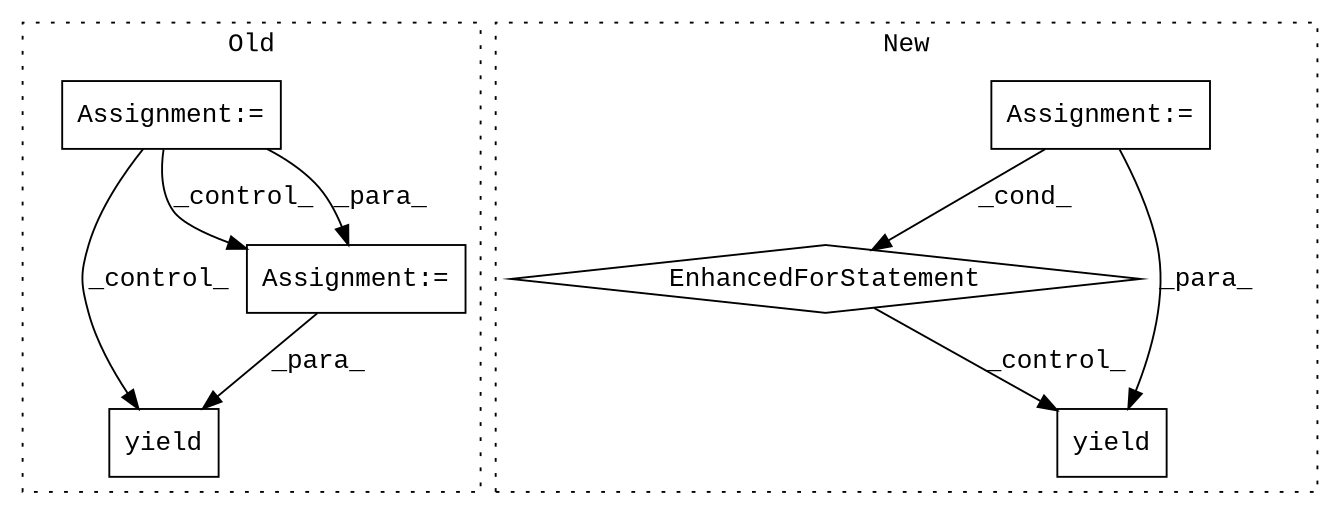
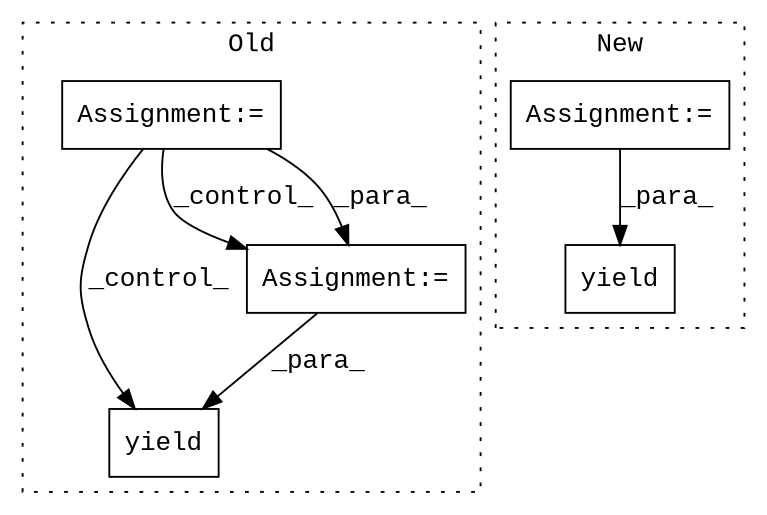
(826, 279) -> none
